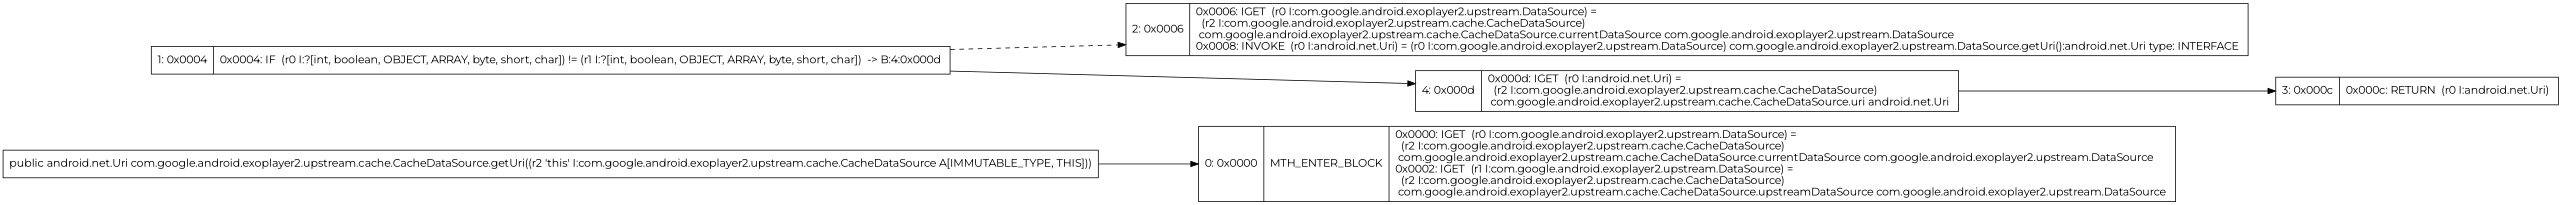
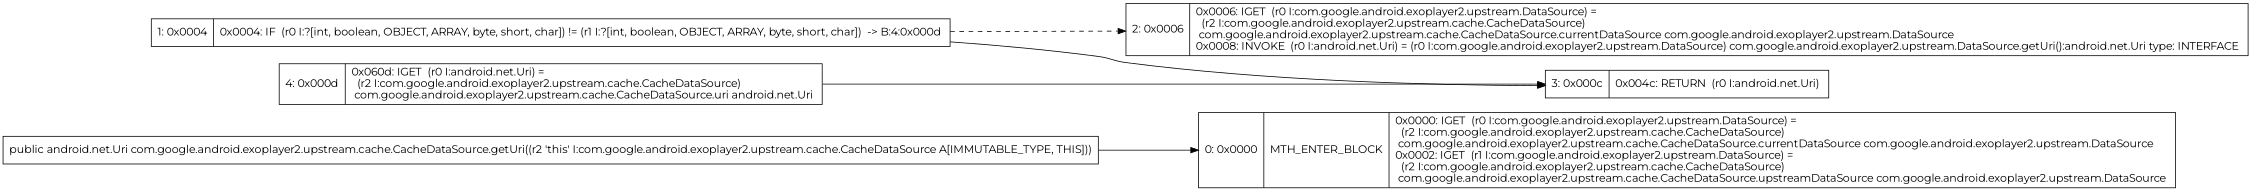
(1179, 77) -> (1243, 74)
(1586, 79) -> (450, 72)
(2449, 91) -> (1719, 84)
